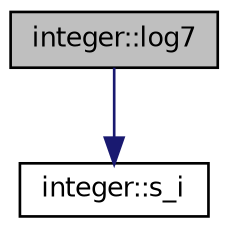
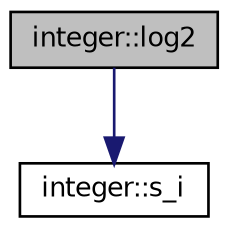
(114, 40) -> (114, 40)
